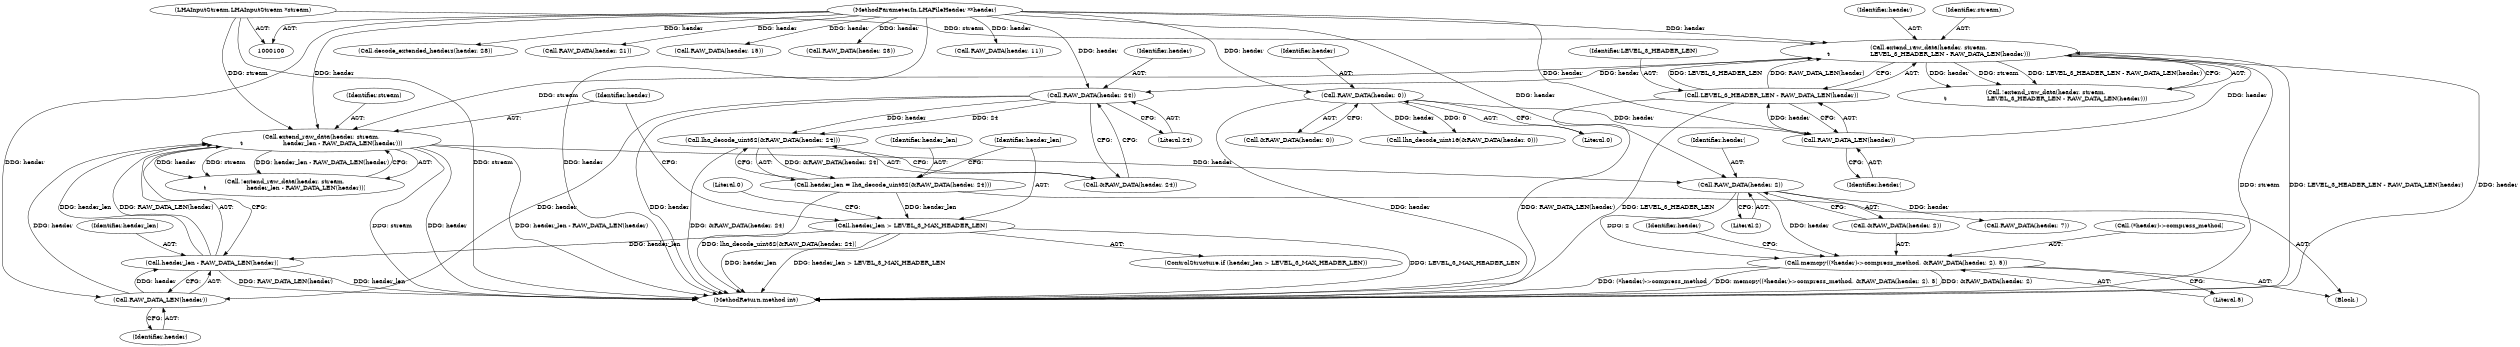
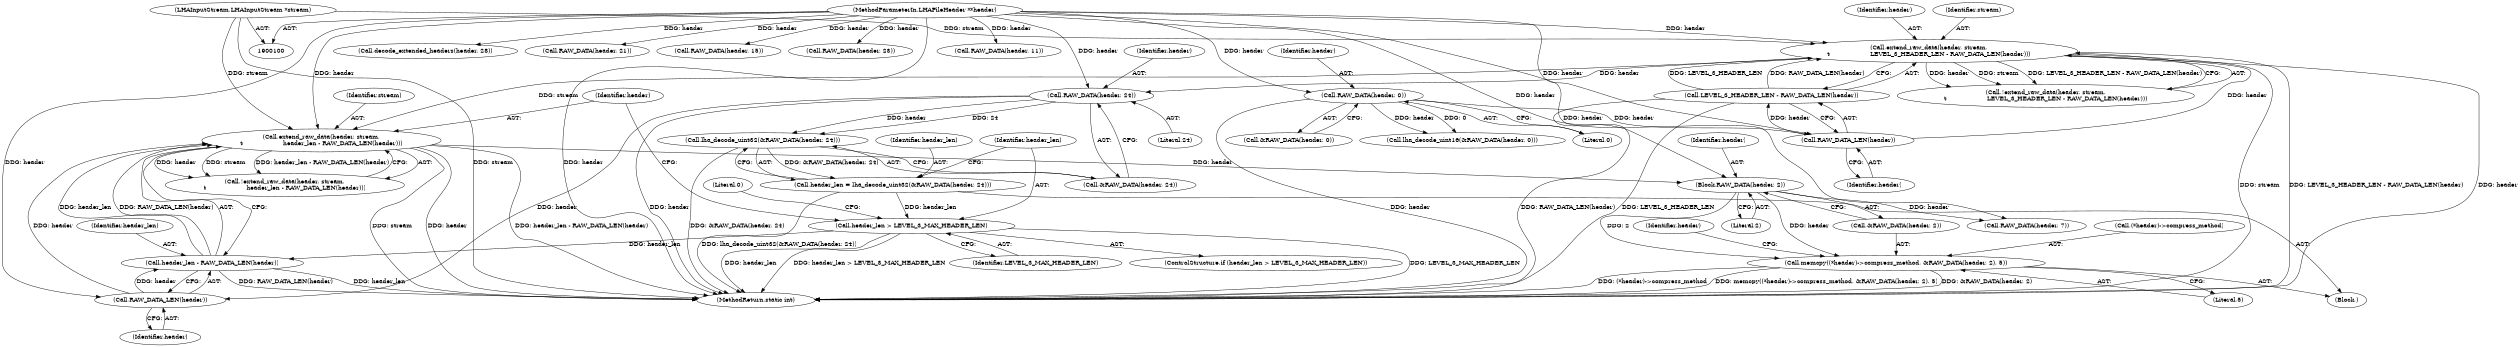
(271, 51) -> (271, 51)
(1643, 51) -> none
none -> (1561, 91)
(1133, 117) -> none
(1106, 140) -> (1106, 140)
(1741, 185) -> (1741, 185)
none -> (1036, 263)
(756, 300) -> (756, 300)
